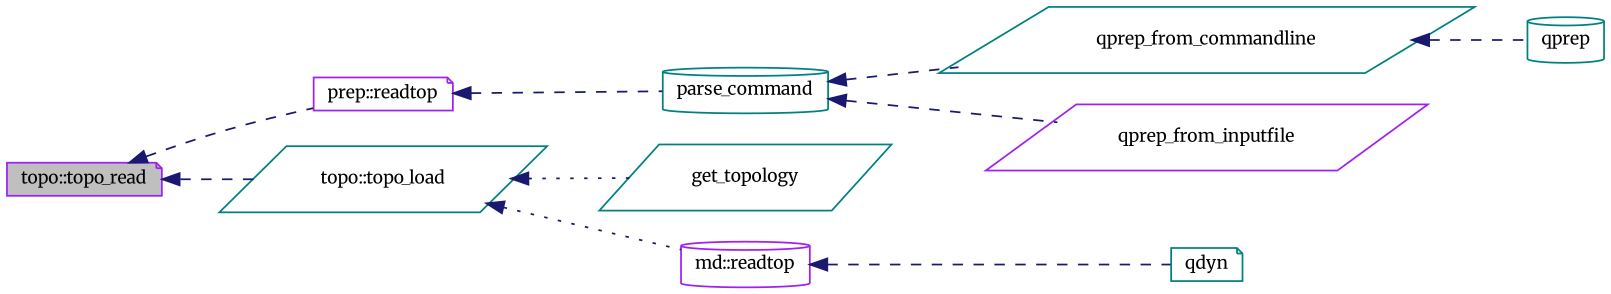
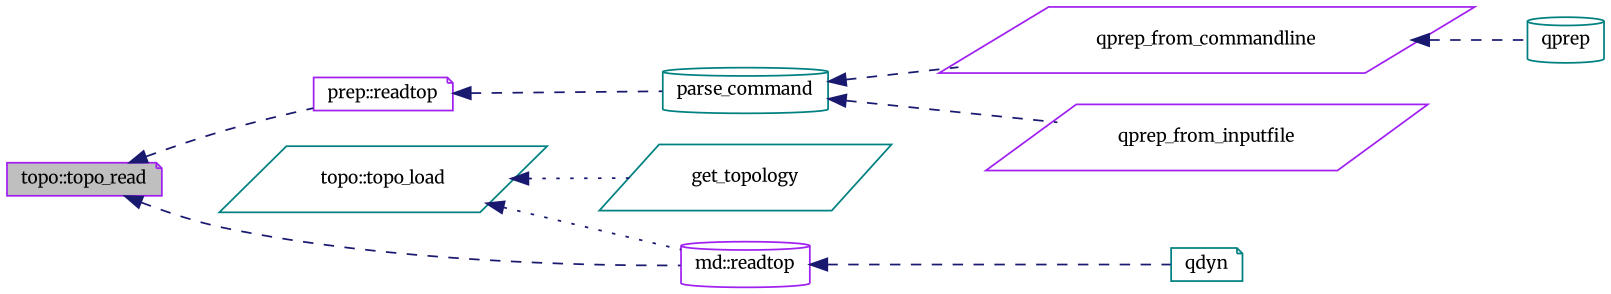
(1207, 40) -> (1207, 40)
(218, 179) -> (408, 254)
